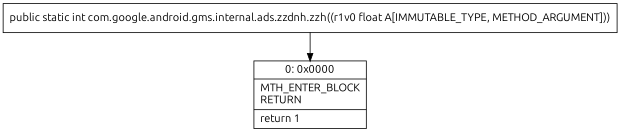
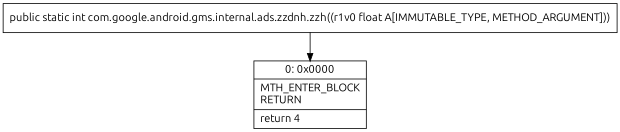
(281, 119) -> (281, 119)
